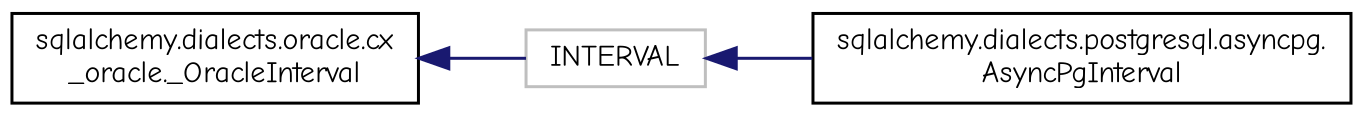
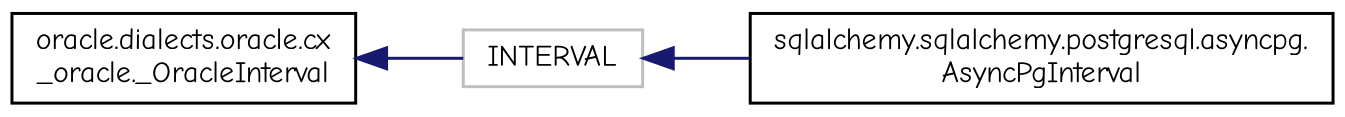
(215, 58) -> (184, 58)
(1082, 58) -> (1042, 58)
